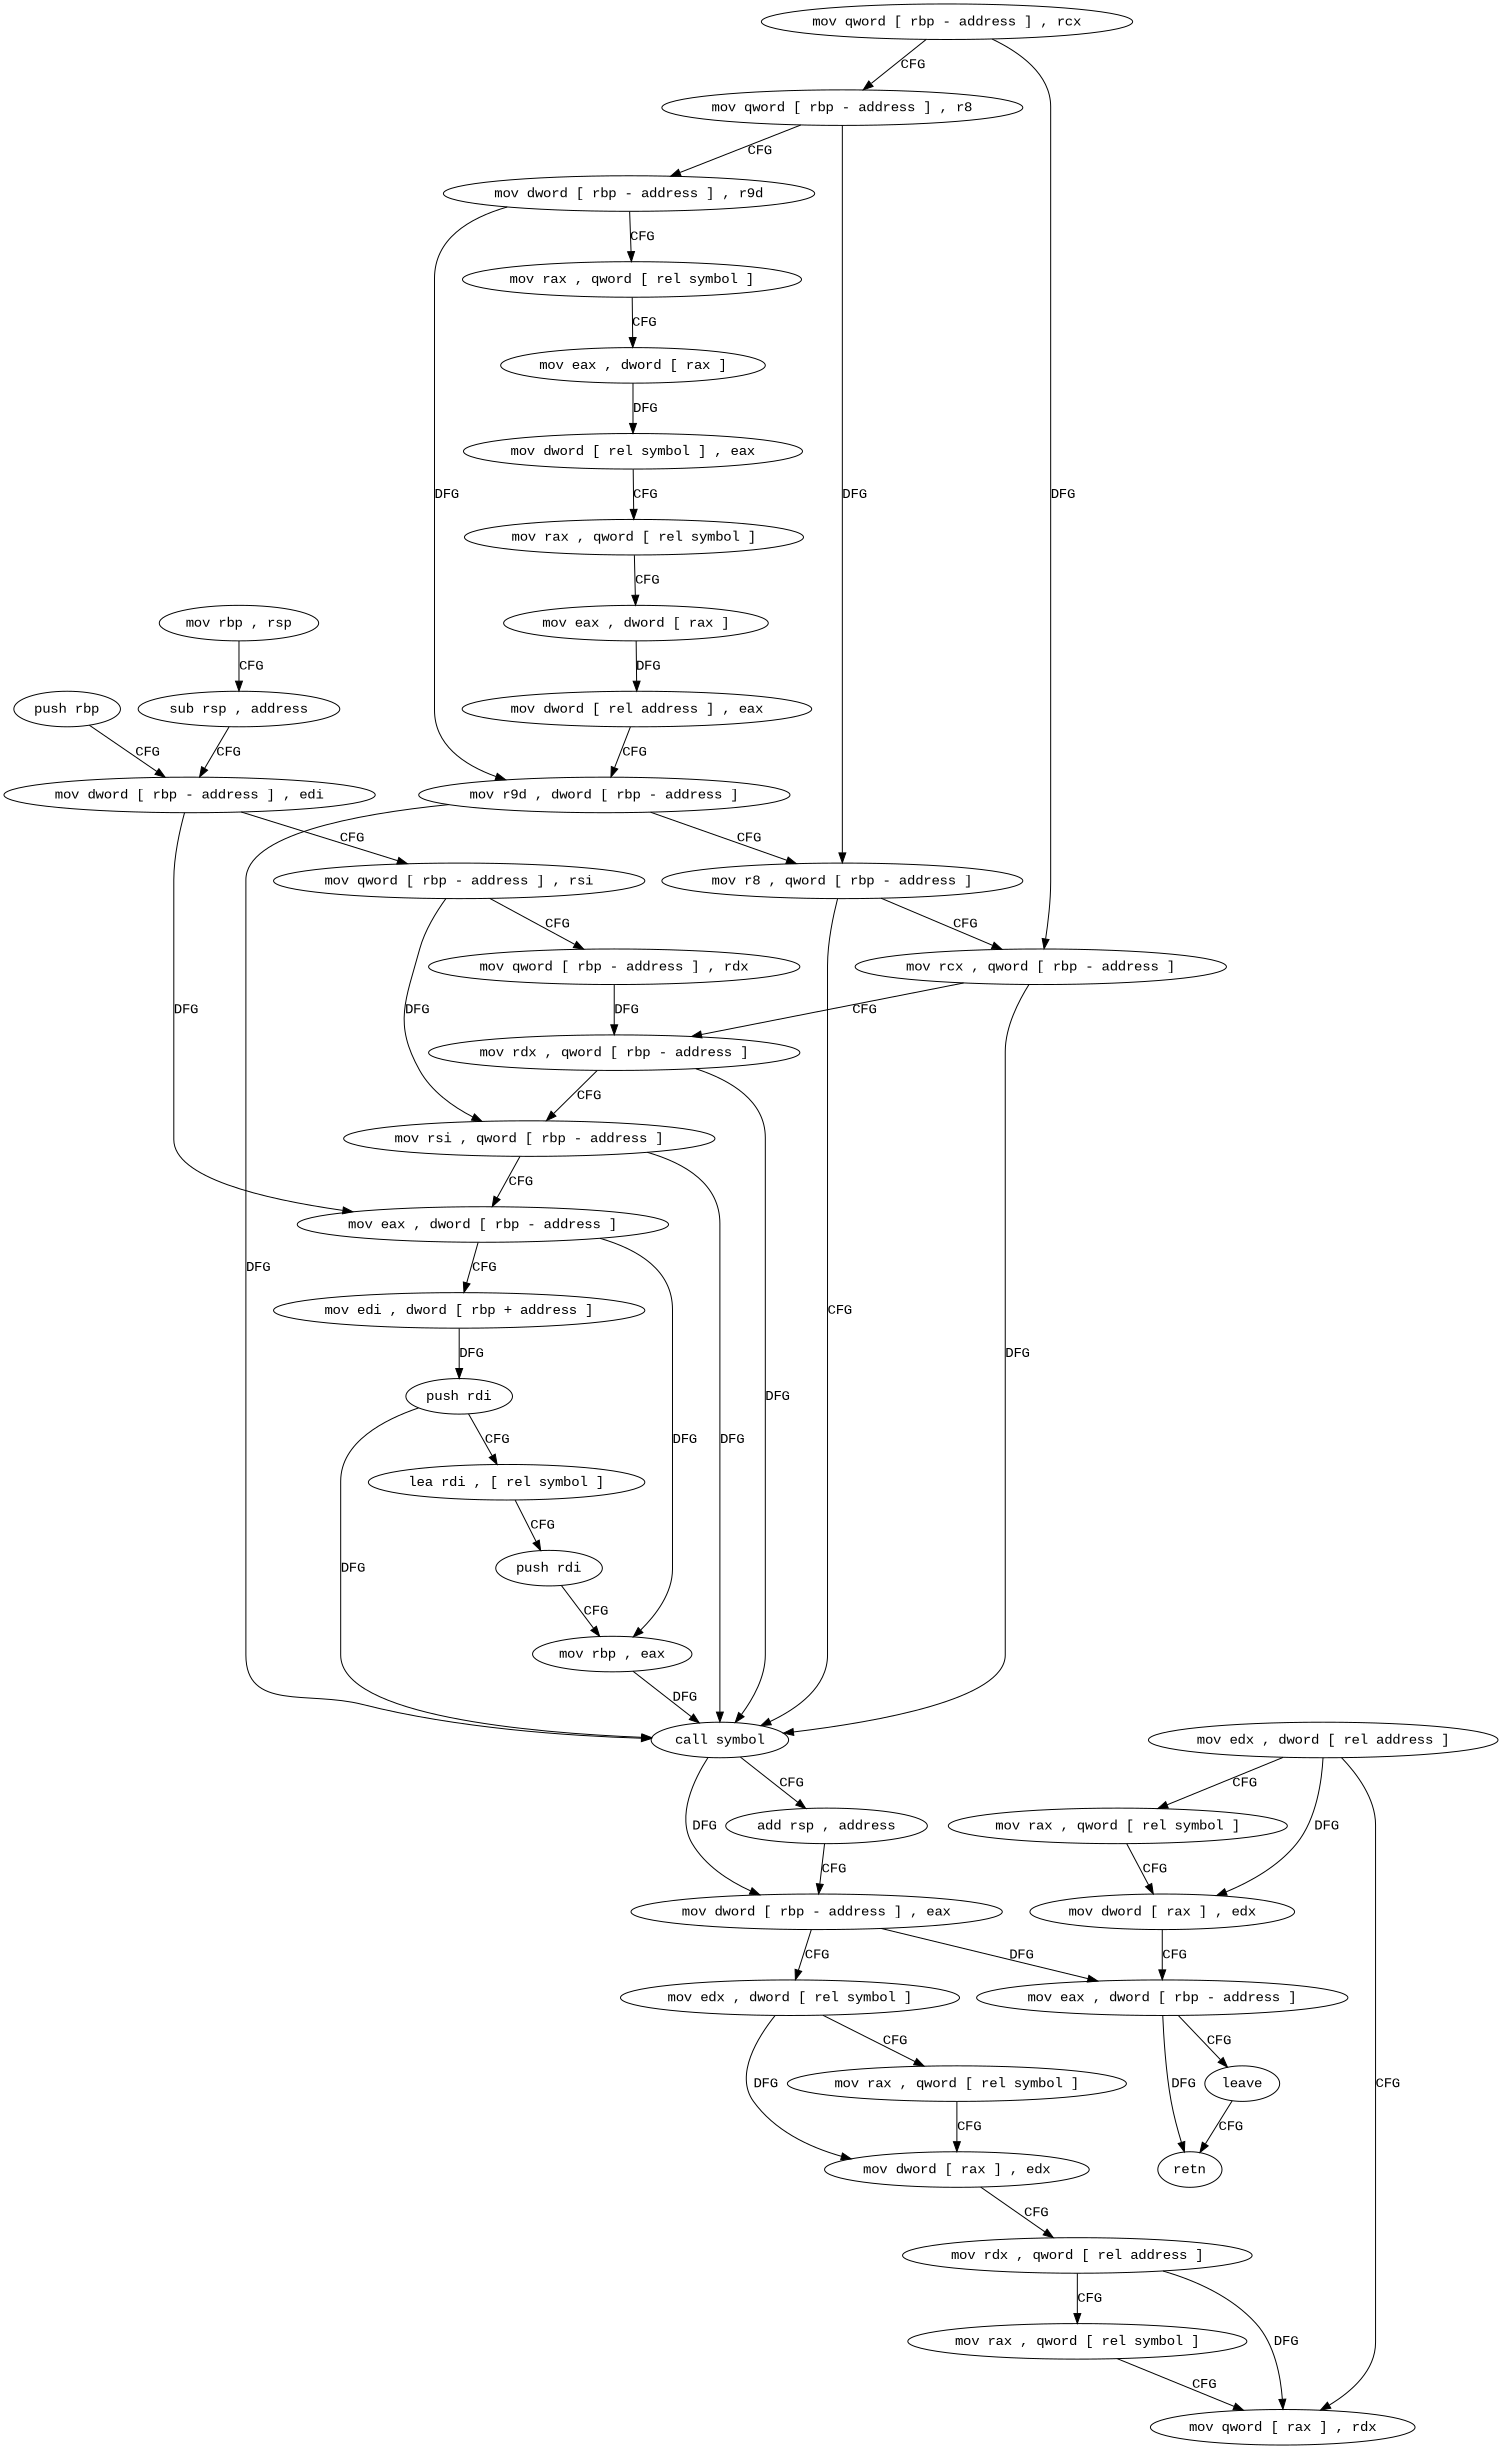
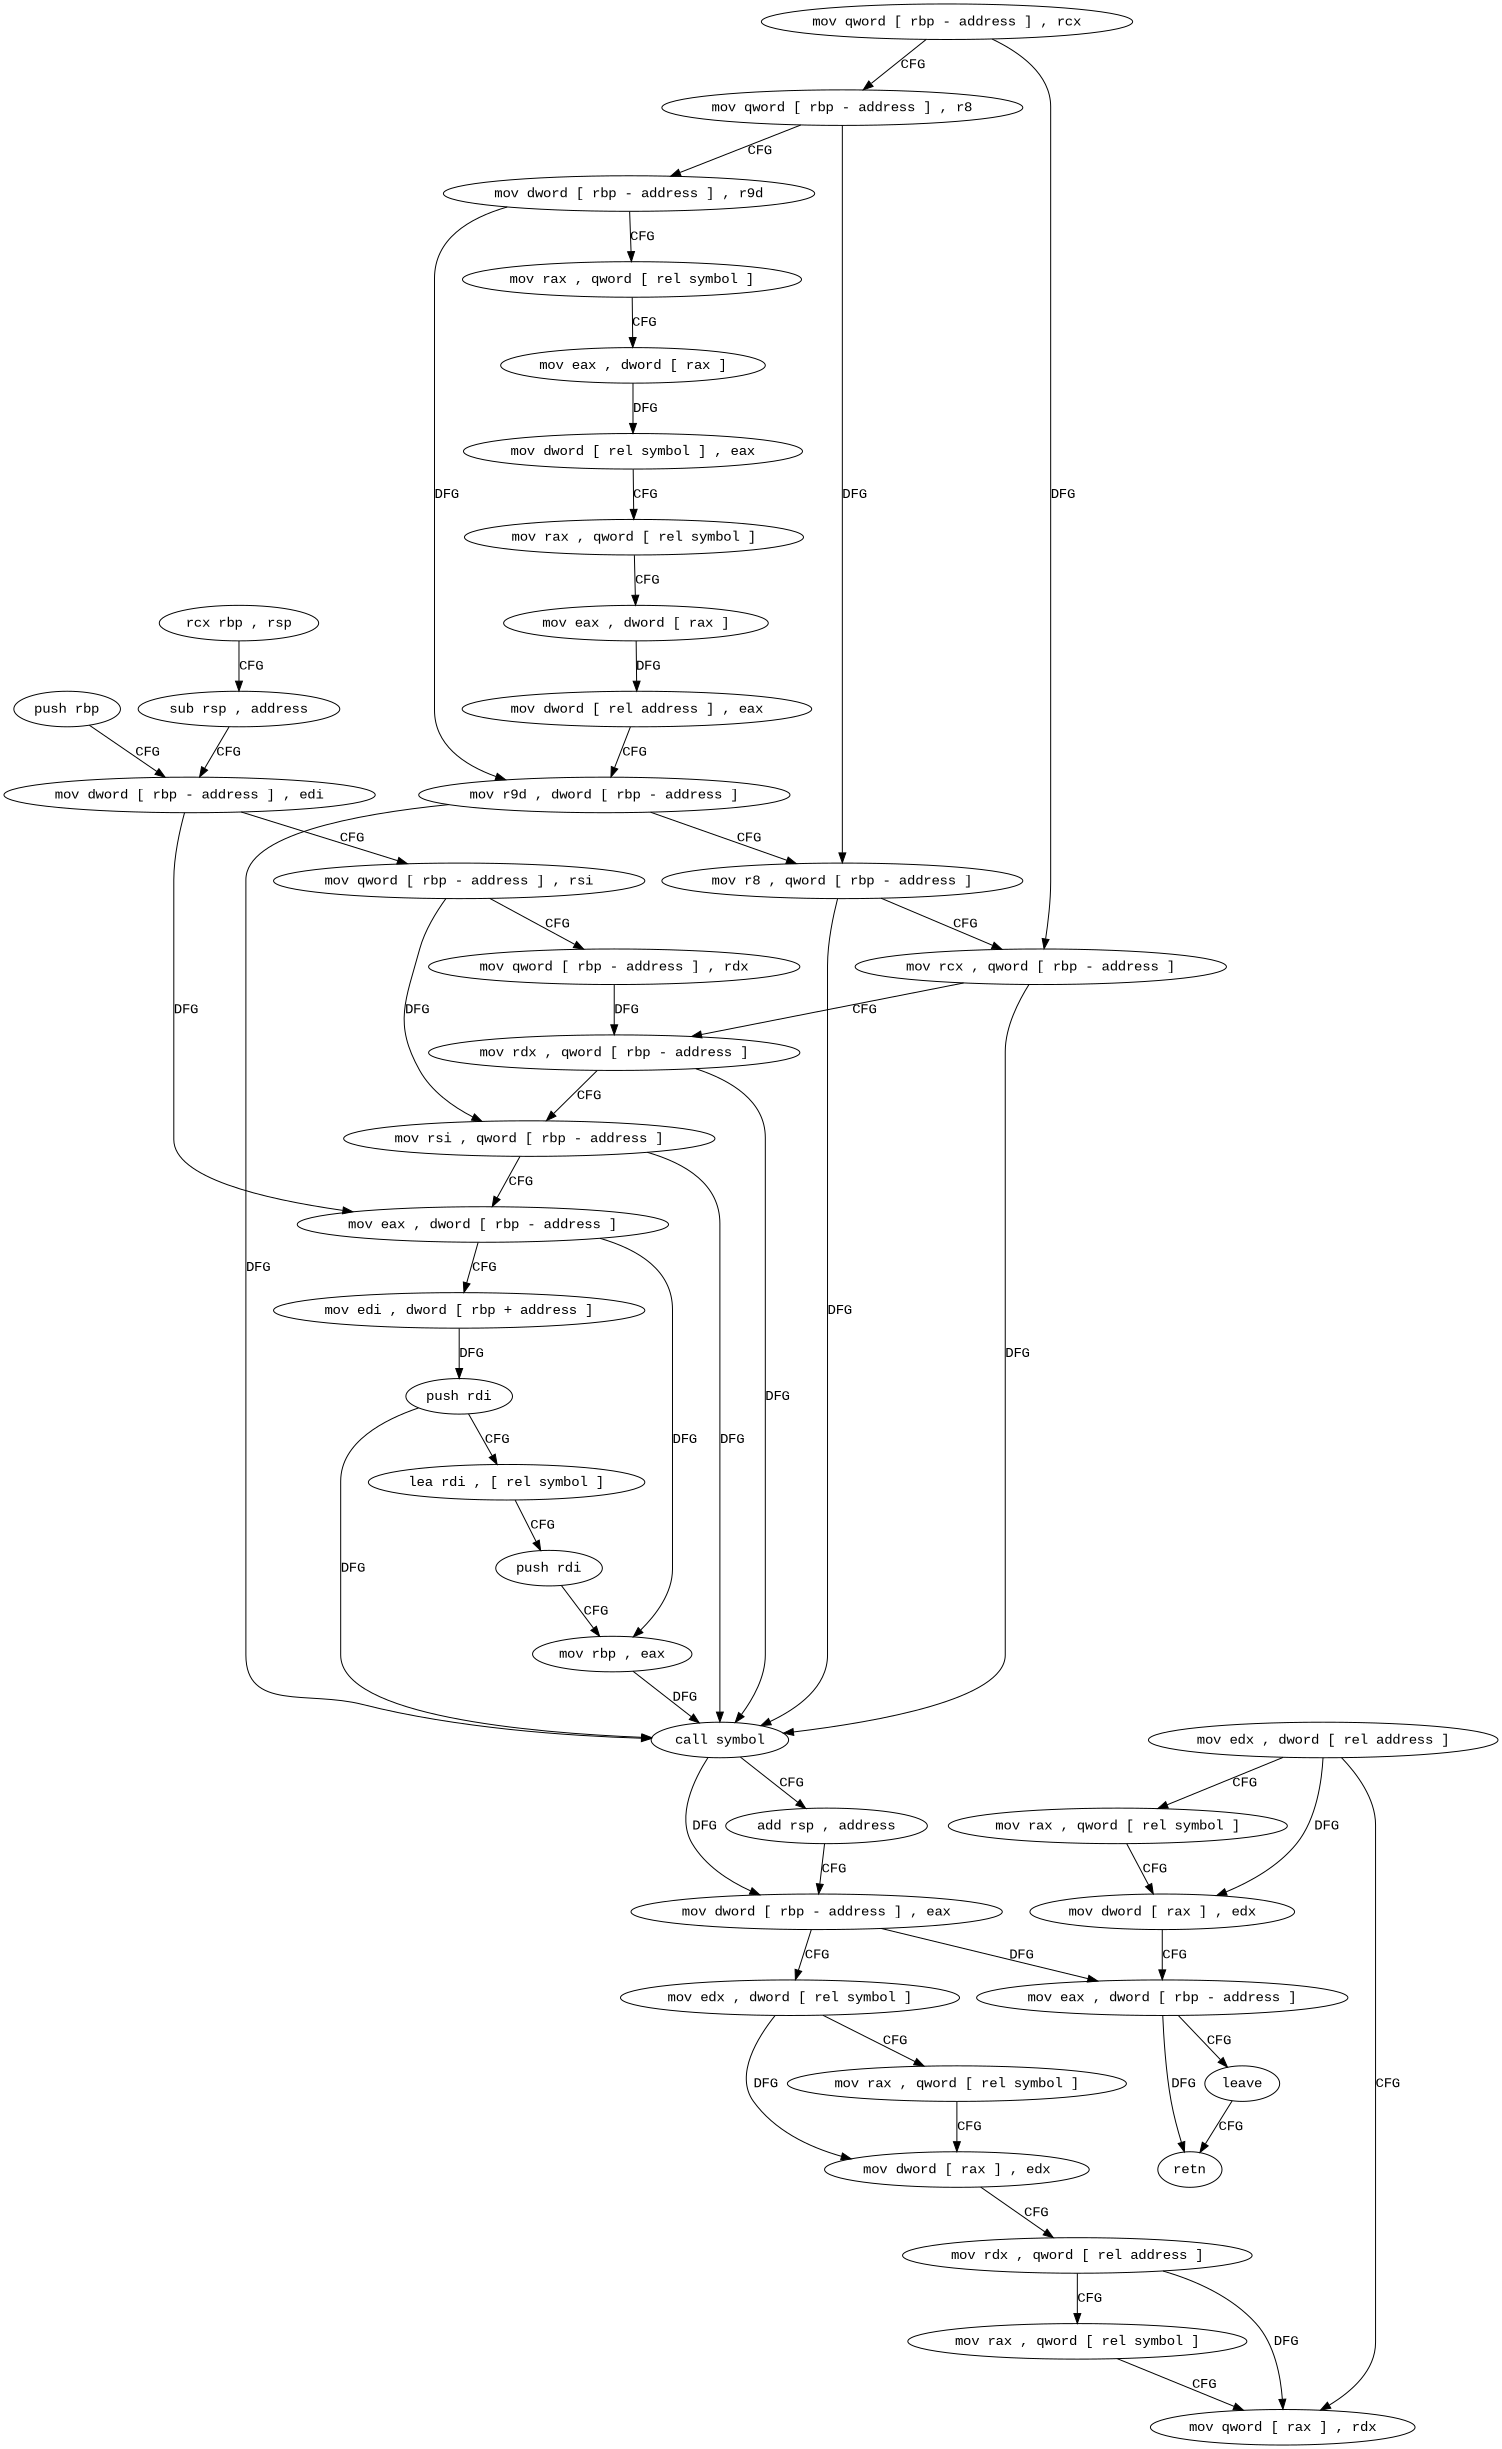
(239, 623) -> (239, 623)
(840, 1310) -> (840, 1310)
